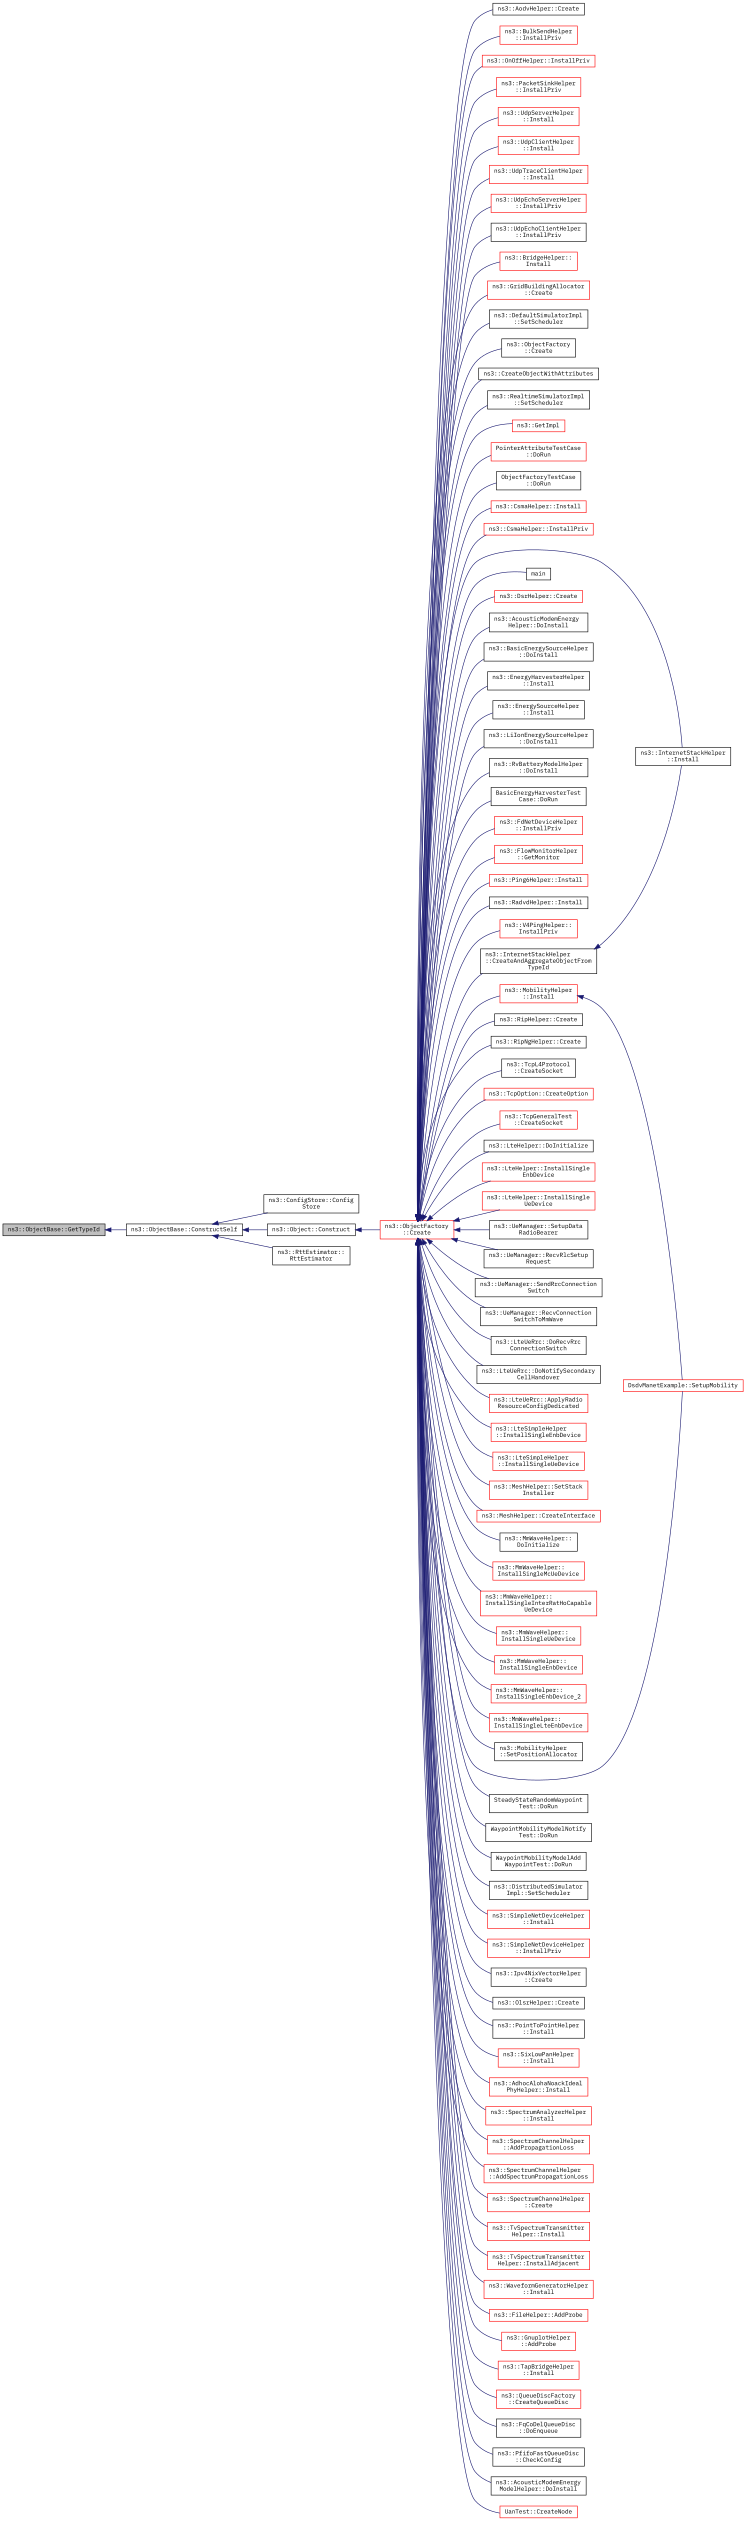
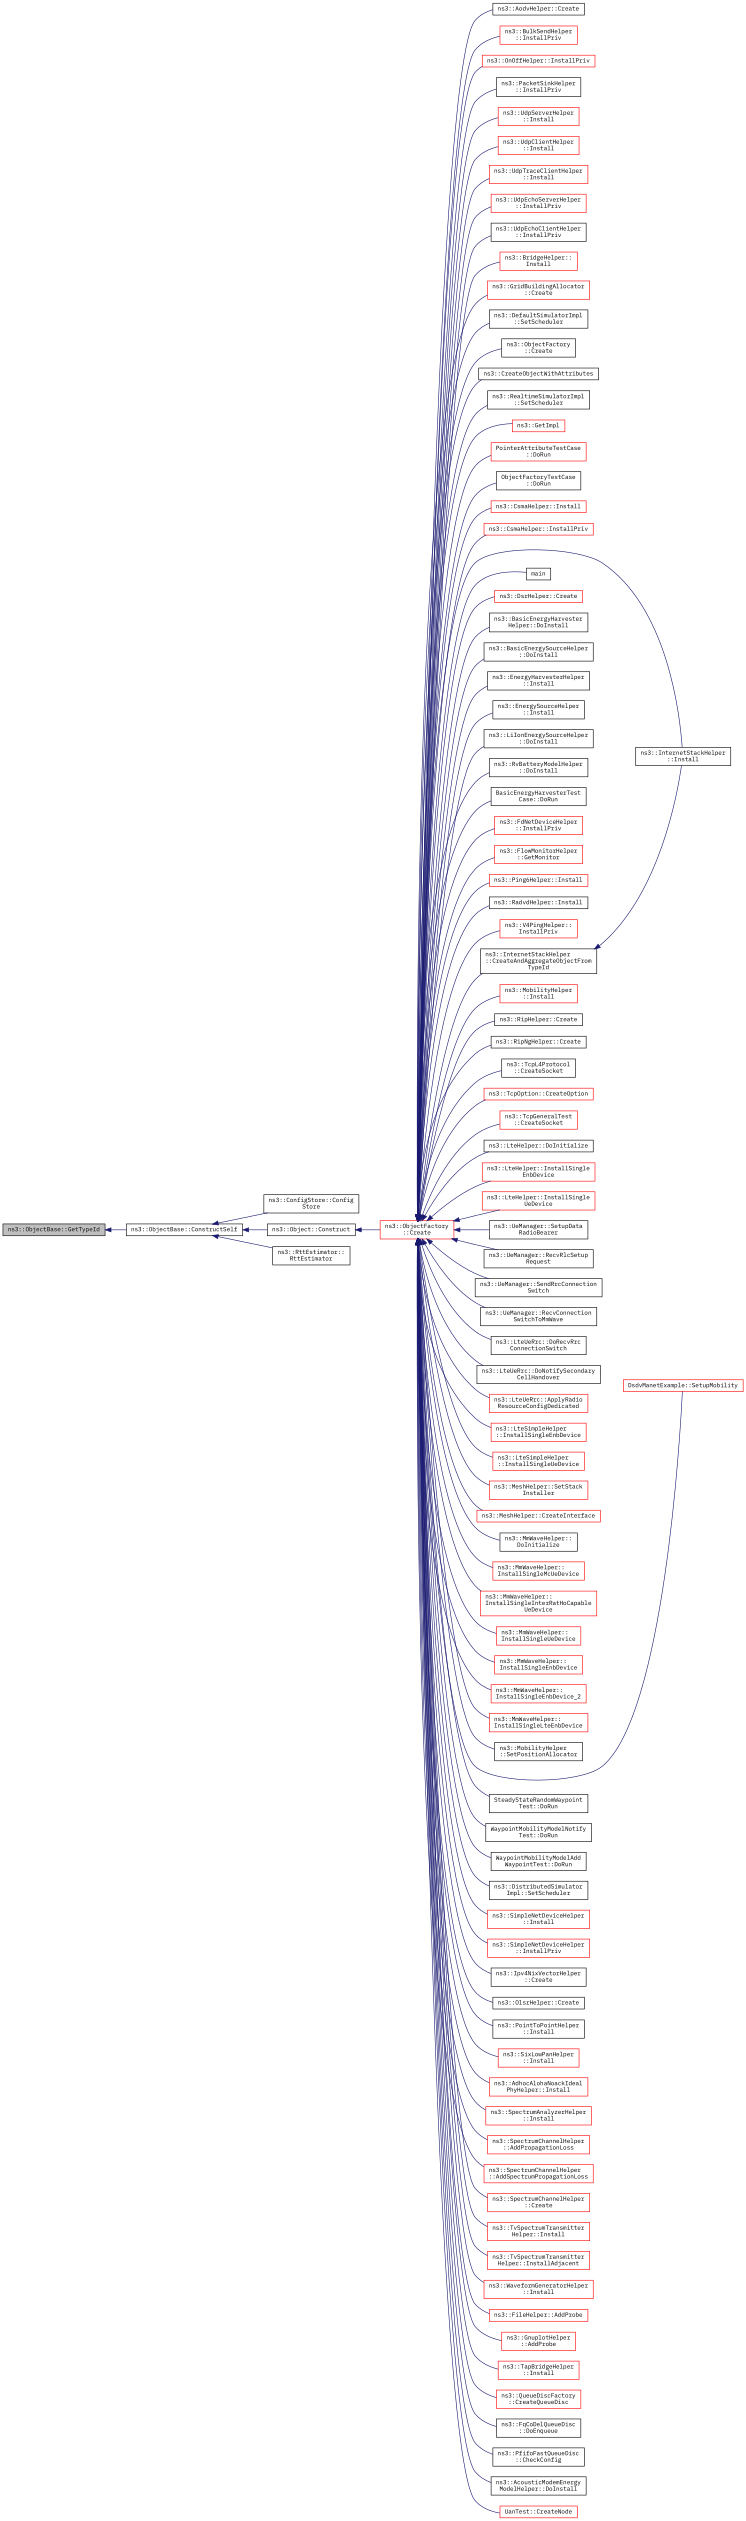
(539, 87) -> (539, 87)
(539, 622) -> (539, 622)
(658, 1179) -> none
